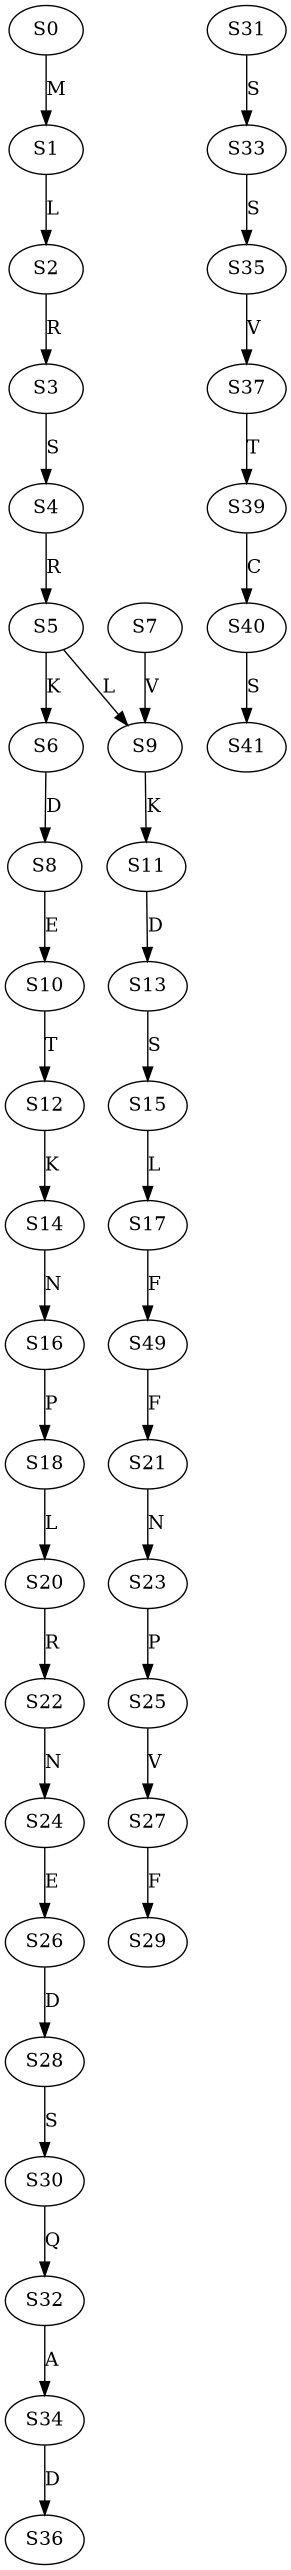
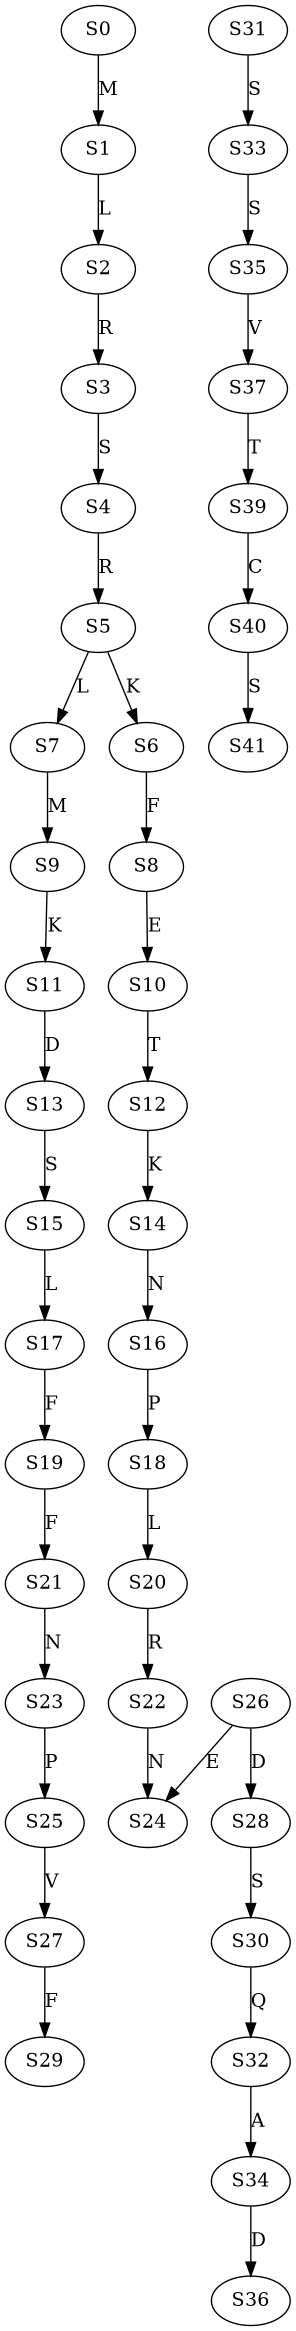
(91, 682) -> (76, 681)
(152, 687) -> (58, 807)
(54, 807) -> (153, 807)
(148, 1345) -> (45, 1464)
(45, 1876) -> (204, 1758)
